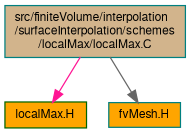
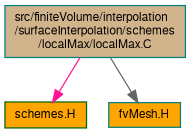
(46, 115) -> (46, 115)
